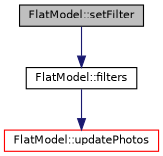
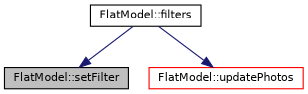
(82, 41) -> (111, 43)
